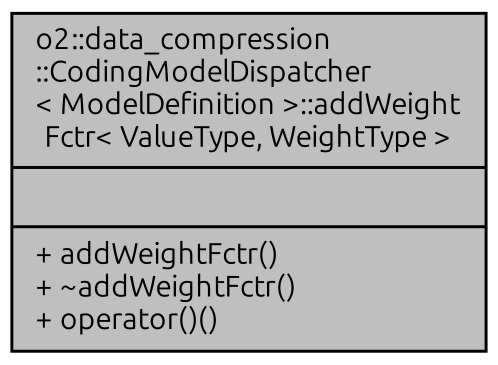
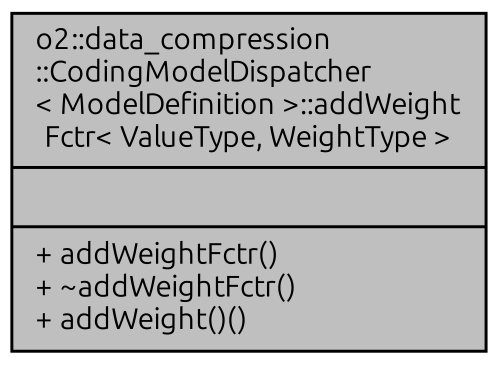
(127, 320) -> (142, 320)
